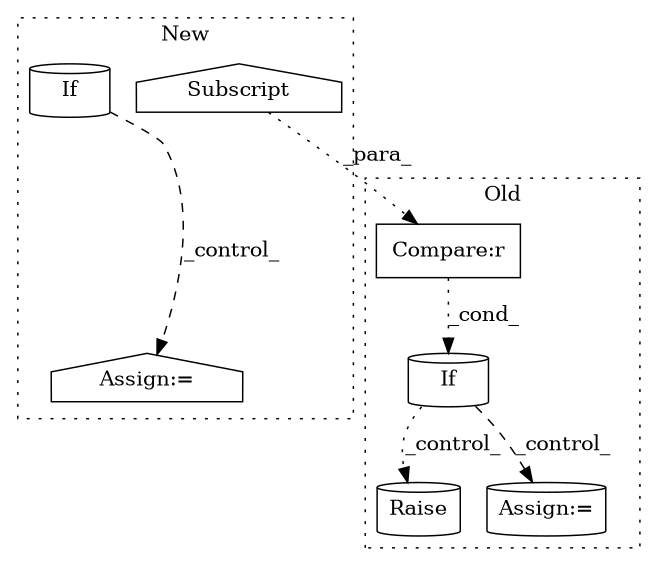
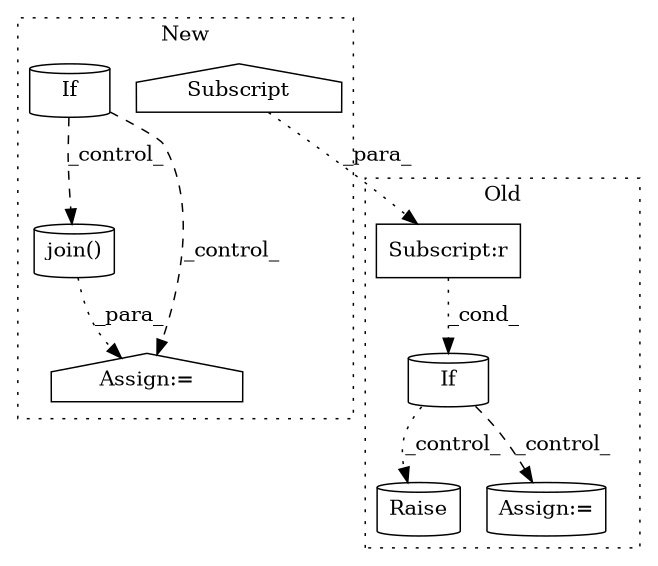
none -> (74, 251)
(448, 251) -> (448, 251)
